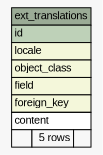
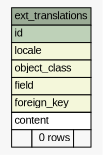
(55, 138) -> (55, 138)
